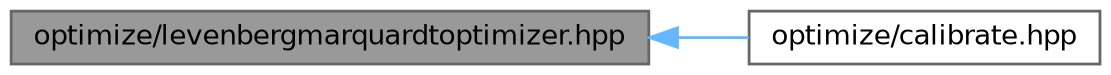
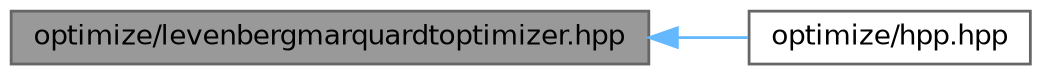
(925, 38) -> (890, 38)
